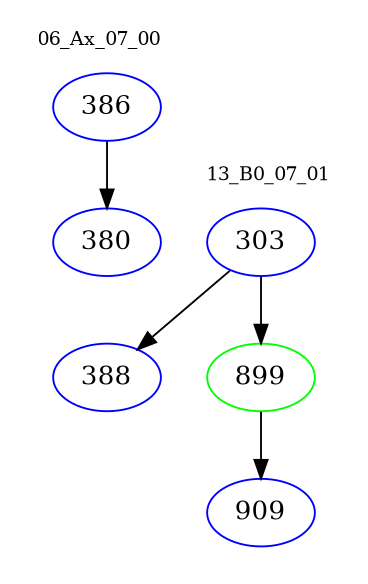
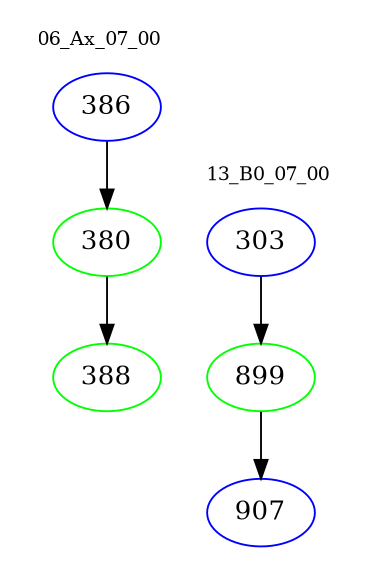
(269, 176) -> (269, 176)
(107, 242) -> (107, 242)
(205, 292) -> (107, 301)
(107, 377) -> (107, 377)
(261, 513) -> (261, 513)
